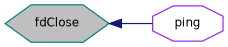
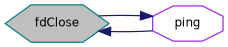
none -> (119, 15)
